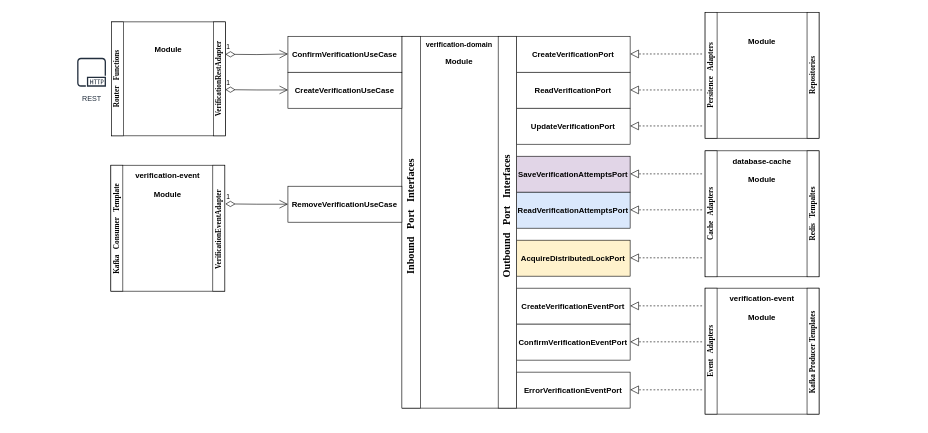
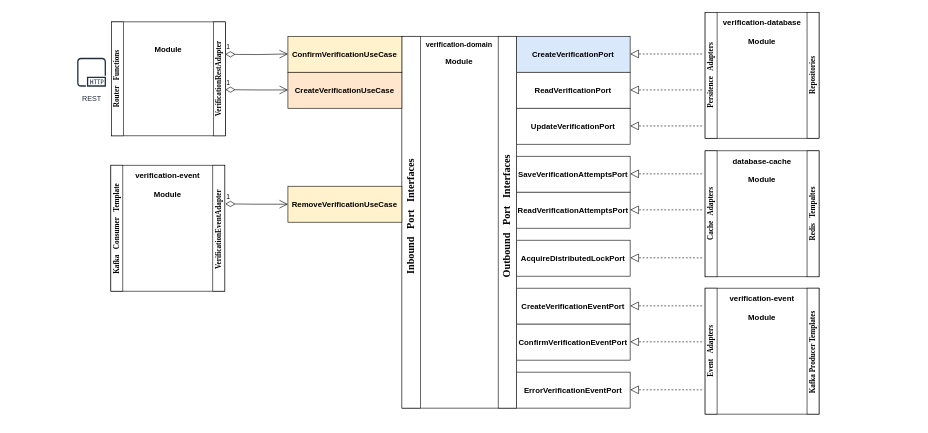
none -> (762, 22)
(345, 54) -> (345, 54)
(573, 54) -> (573, 54)
(345, 90) -> (345, 90)
(573, 174) -> (573, 174)
(345, 204) -> (345, 204)
(573, 210) -> (573, 210)
(573, 258) -> (573, 258)
